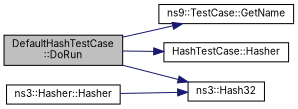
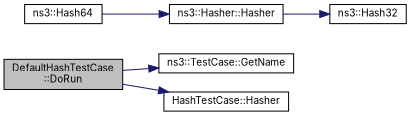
none -> (63, 14)
(226, 14) -> (226, 63)
(151, 72) -> none
